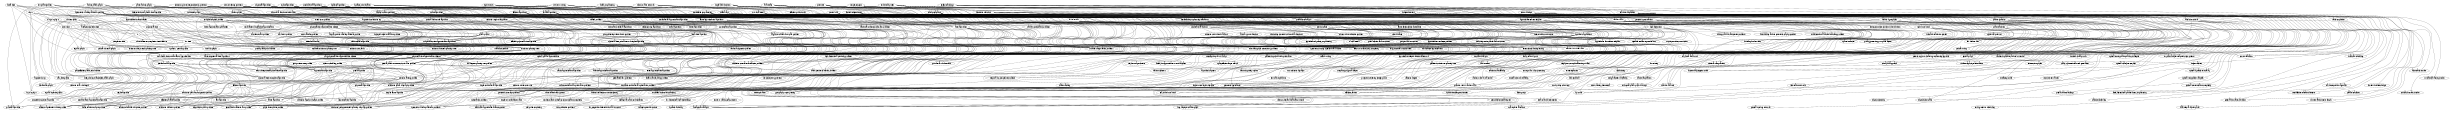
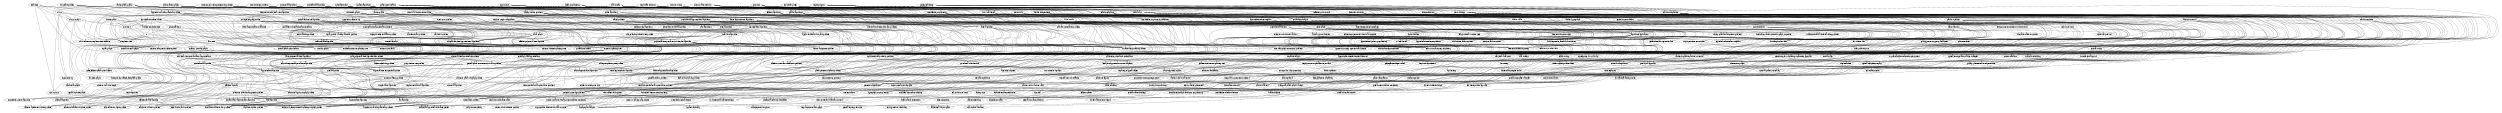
(565, 107) -> none
